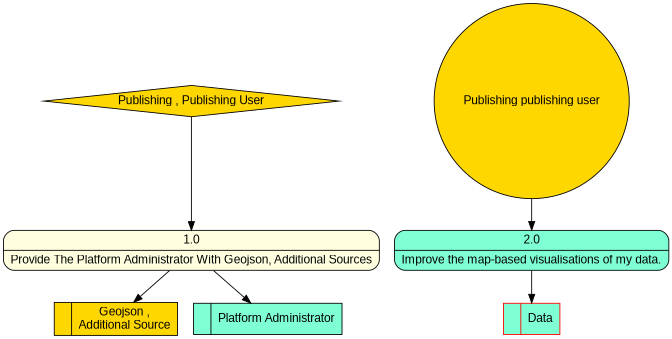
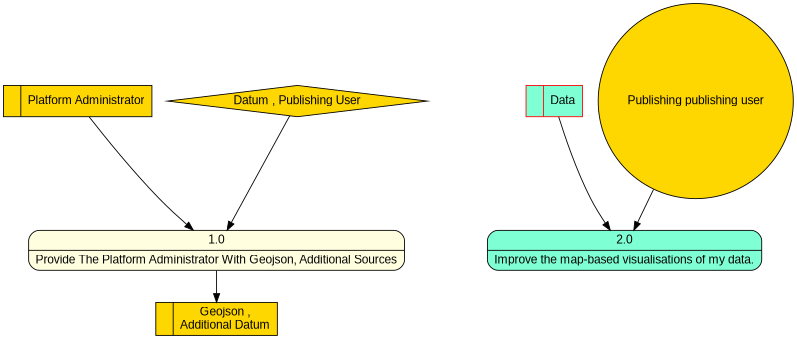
(191, 101) -> (297, 101)
(532, 282) -> (578, 172)
(229, 284) -> (135, 173)
(268, 319) -> (78, 101)
(125, 325) -> (225, 325)
